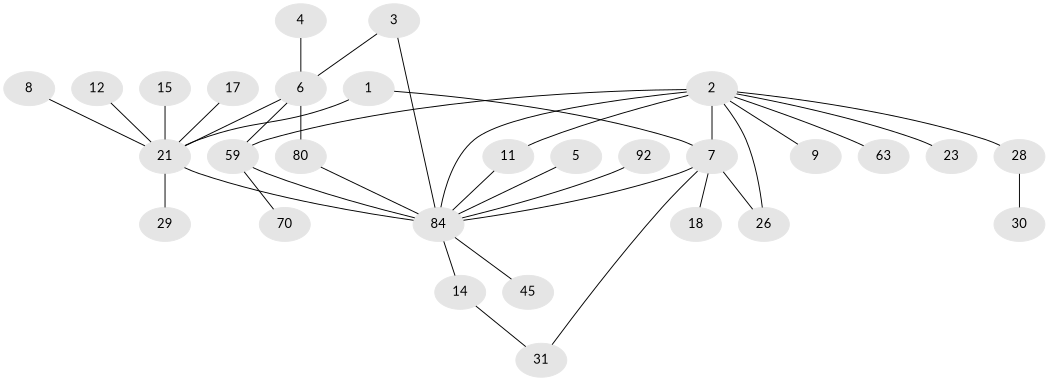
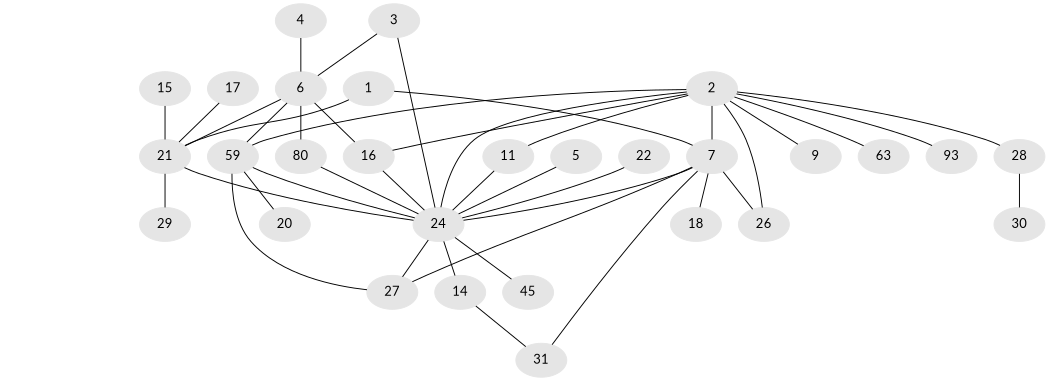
(29, 89) -> none
(97, 89) -> none
none -> (369, 157)
(644, 157) -> (644, 157)
(952, 157) -> (952, 157)
(285, 224) -> (285, 224)
(439, 224) -> (439, 224)
none -> (392, 292)
